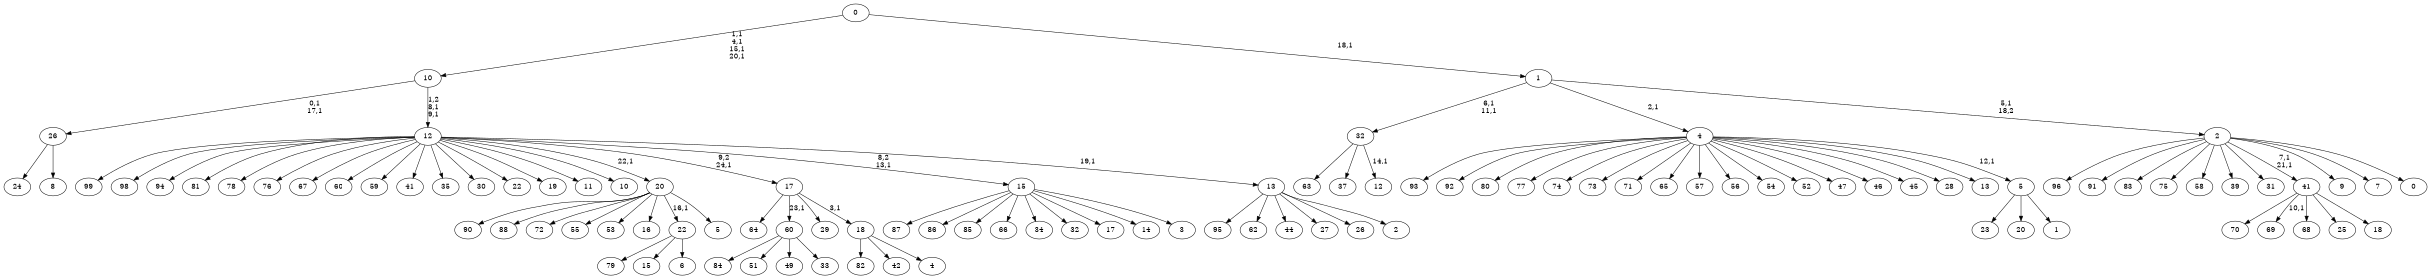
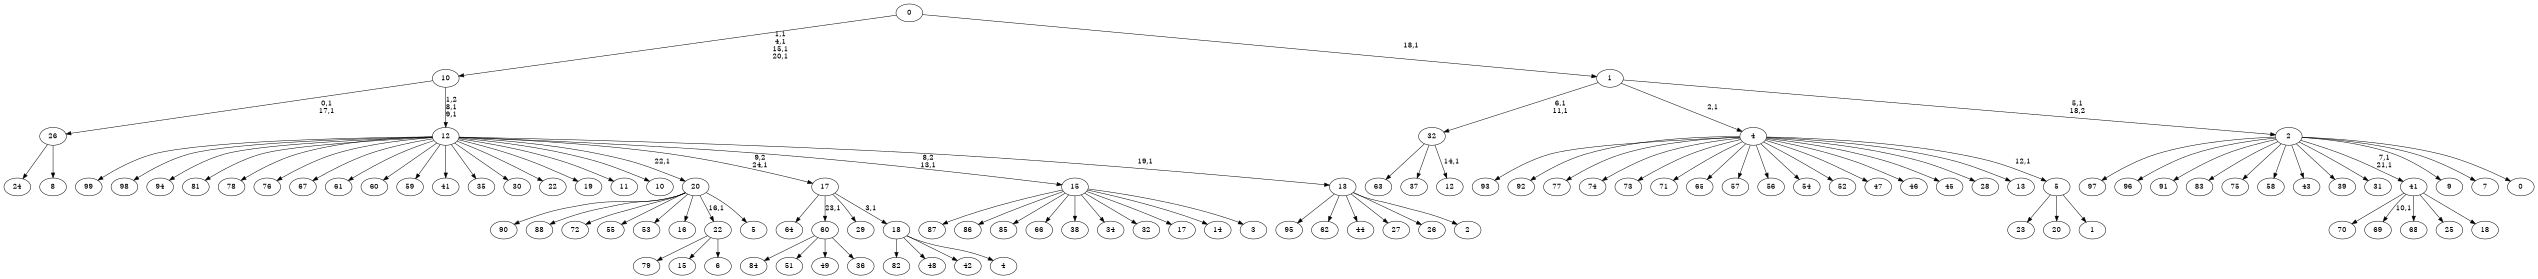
none -> (339, 187)
(1486, 187) -> none
none -> (2092, 187)
none -> (2307, 187)
none -> (1075, 230)
(825, 266) -> (861, 266)
none -> (932, 266)
